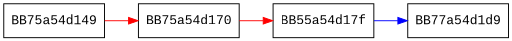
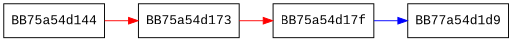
(54, 21) -> (54, 21)
(189, 21) -> (189, 21)
(323, 21) -> (323, 21)
